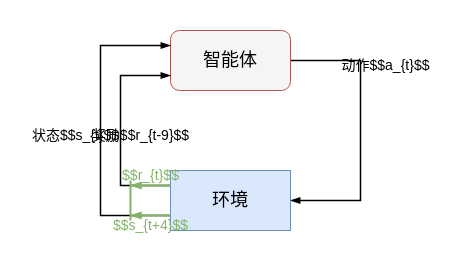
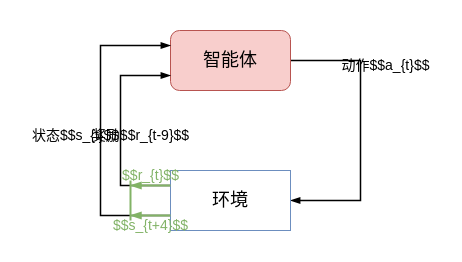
(231, 61) -> (231, 61)
(231, 201) -> (231, 201)
